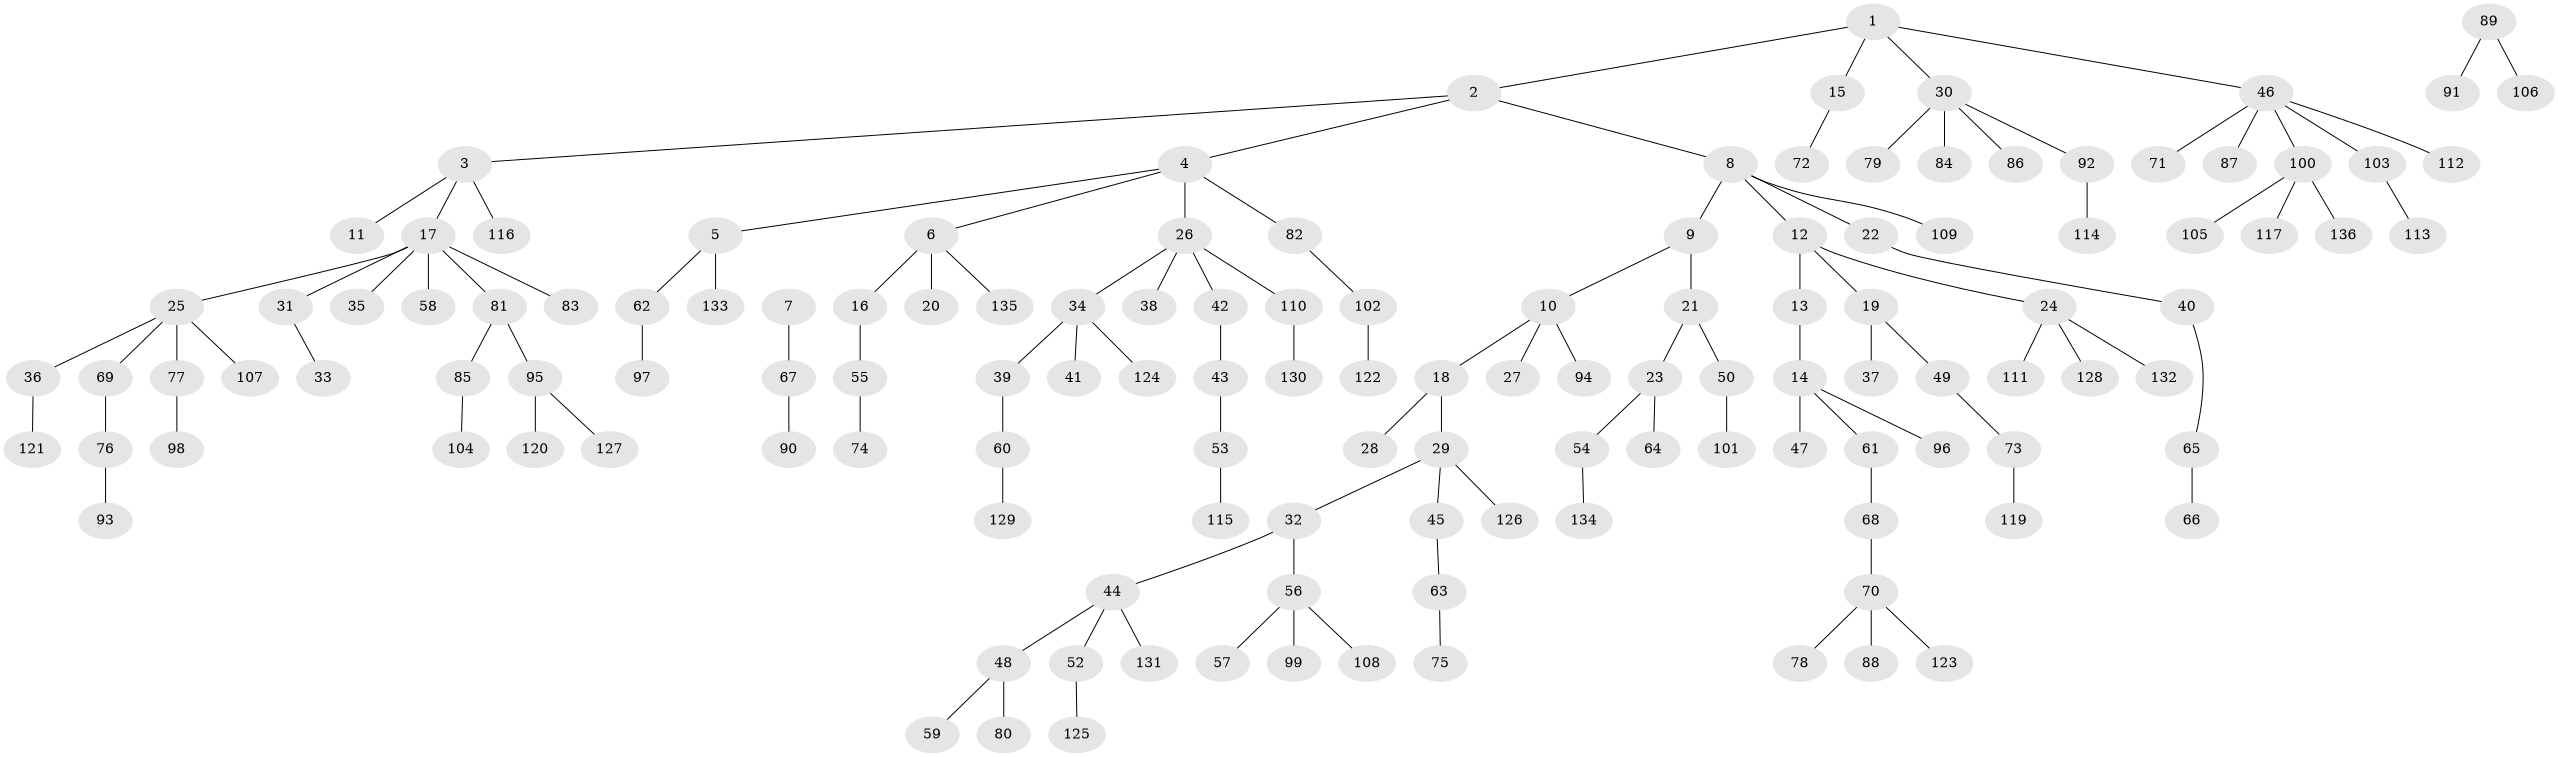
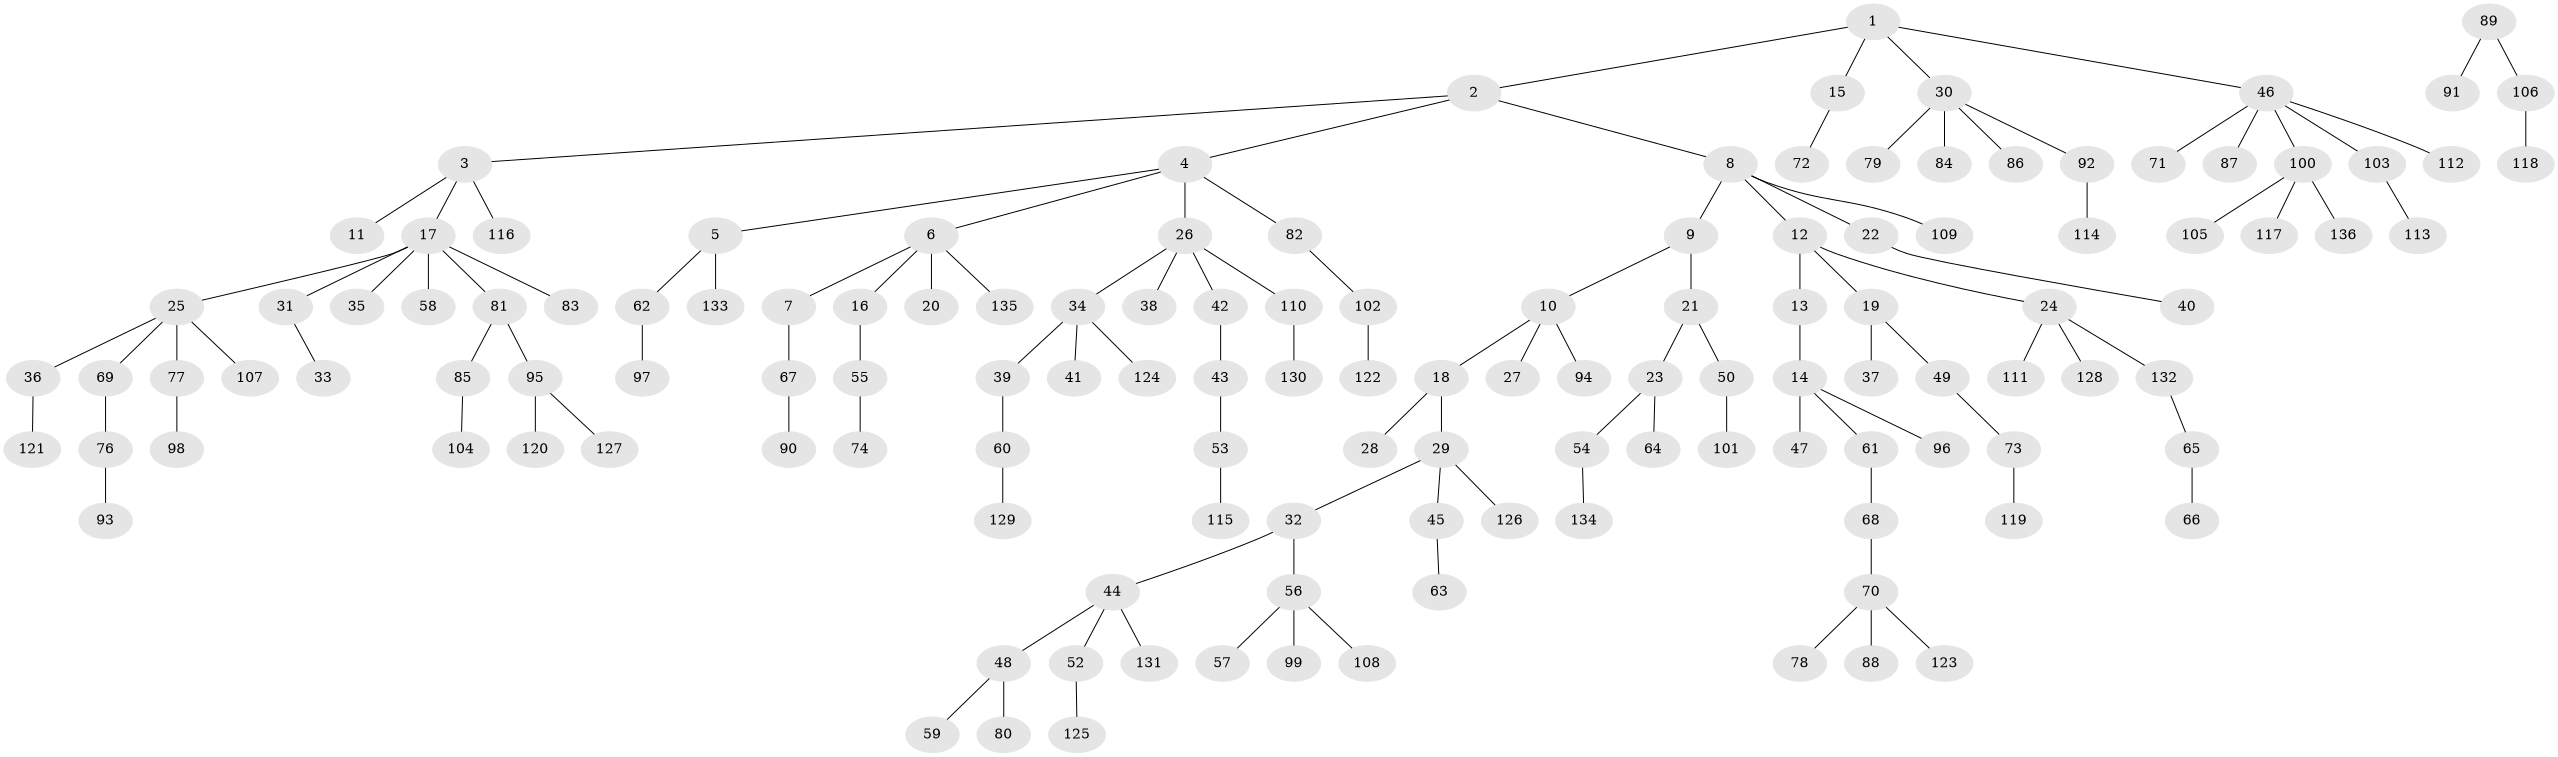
none -> (2526, 164)
none -> (860, 271)
(2203, 378) -> (2178, 414)
(1440, 663) -> none
